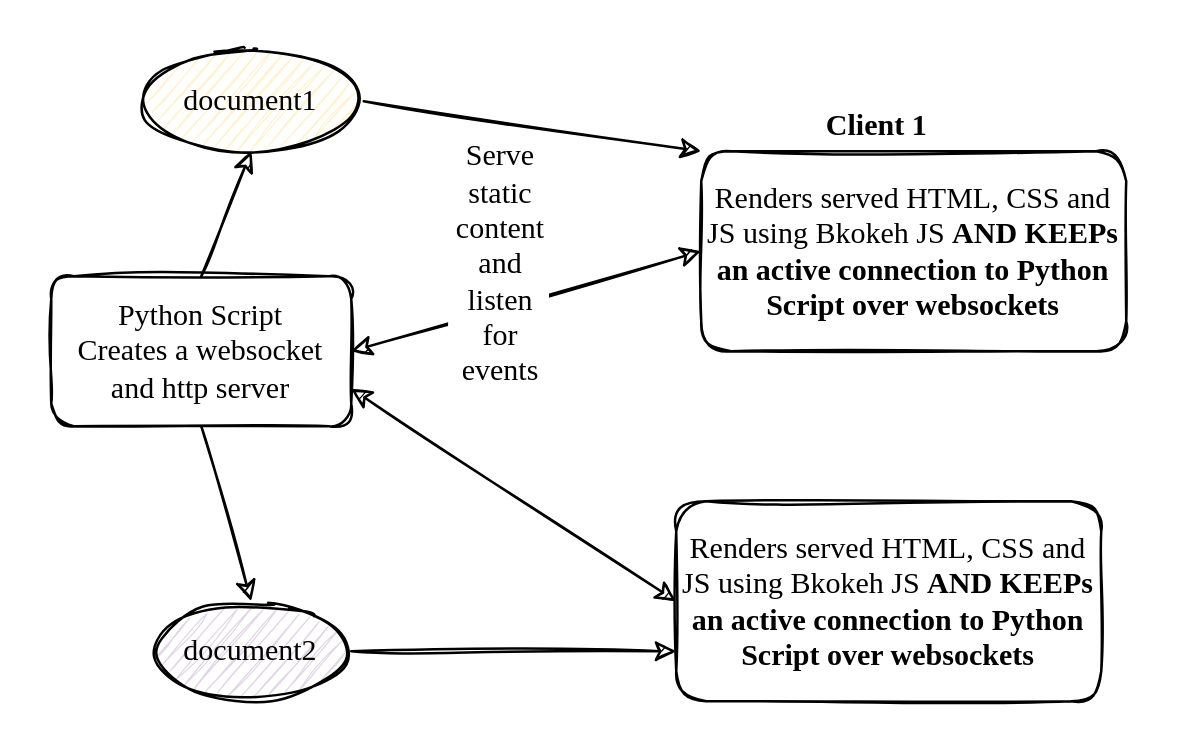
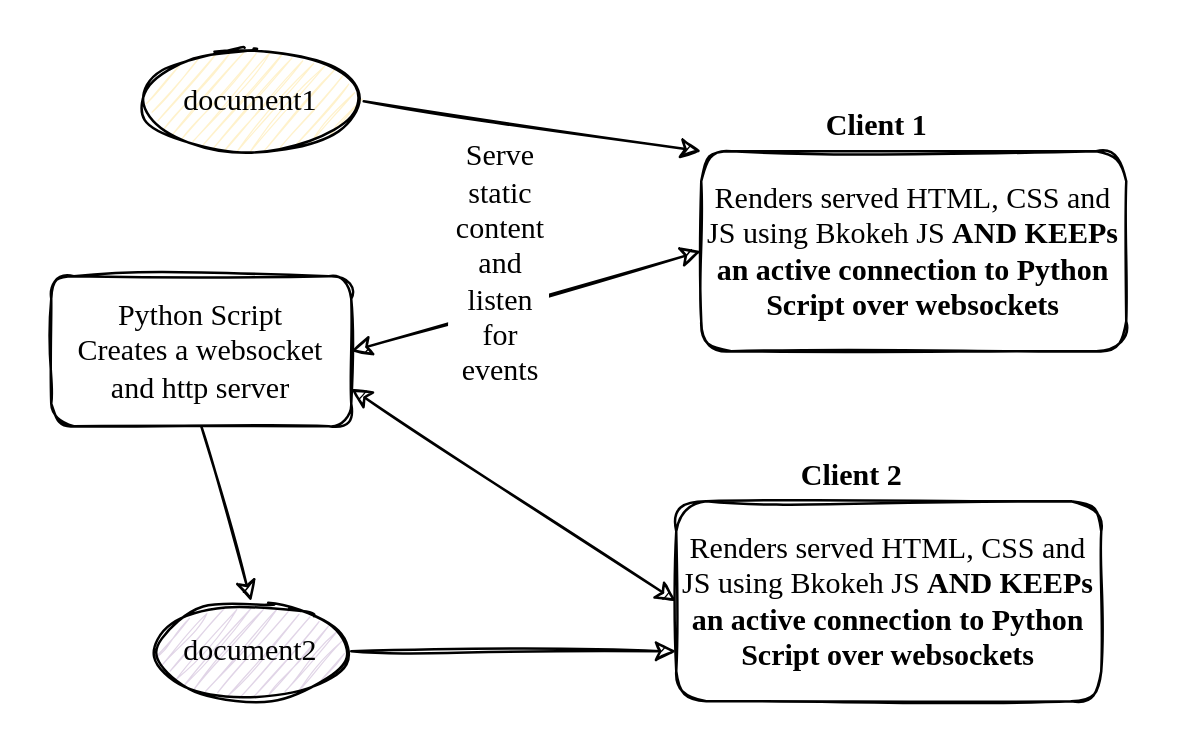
(225, 217) -> none
none -> (851, 476)
